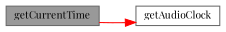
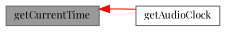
(112, 23) -> (122, 9)
